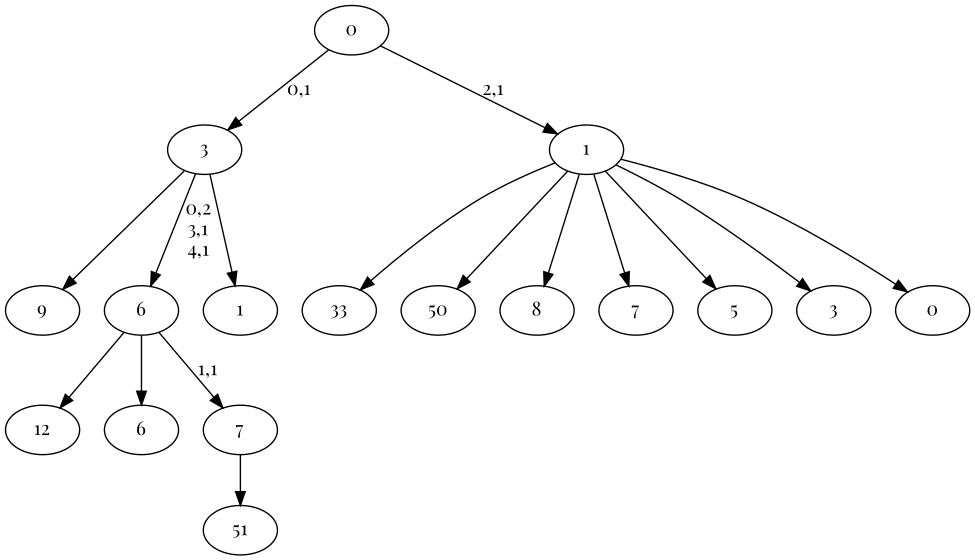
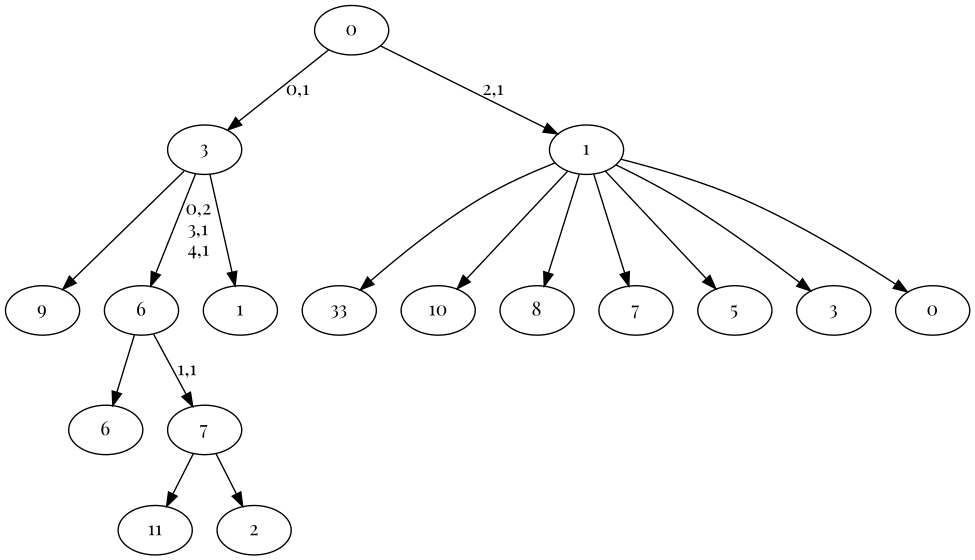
(438, 310) -> (438, 310)
(43, 430) -> none
(240, 530) -> (155, 530)
none -> (254, 530)
